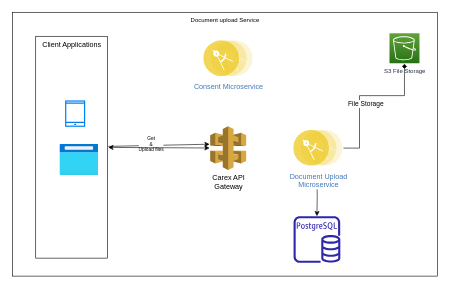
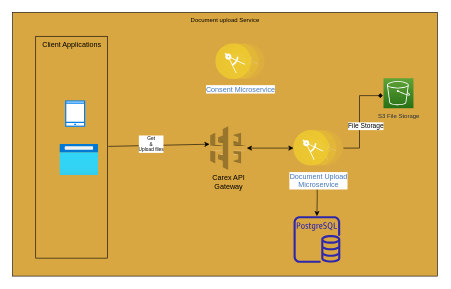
(225, 20) -> (225, 20)
(72, 45) -> (72, 45)
(404, 48) -> (398, 93)
(228, 59) -> (240, 62)
(159, 148) -> (269, 148)
